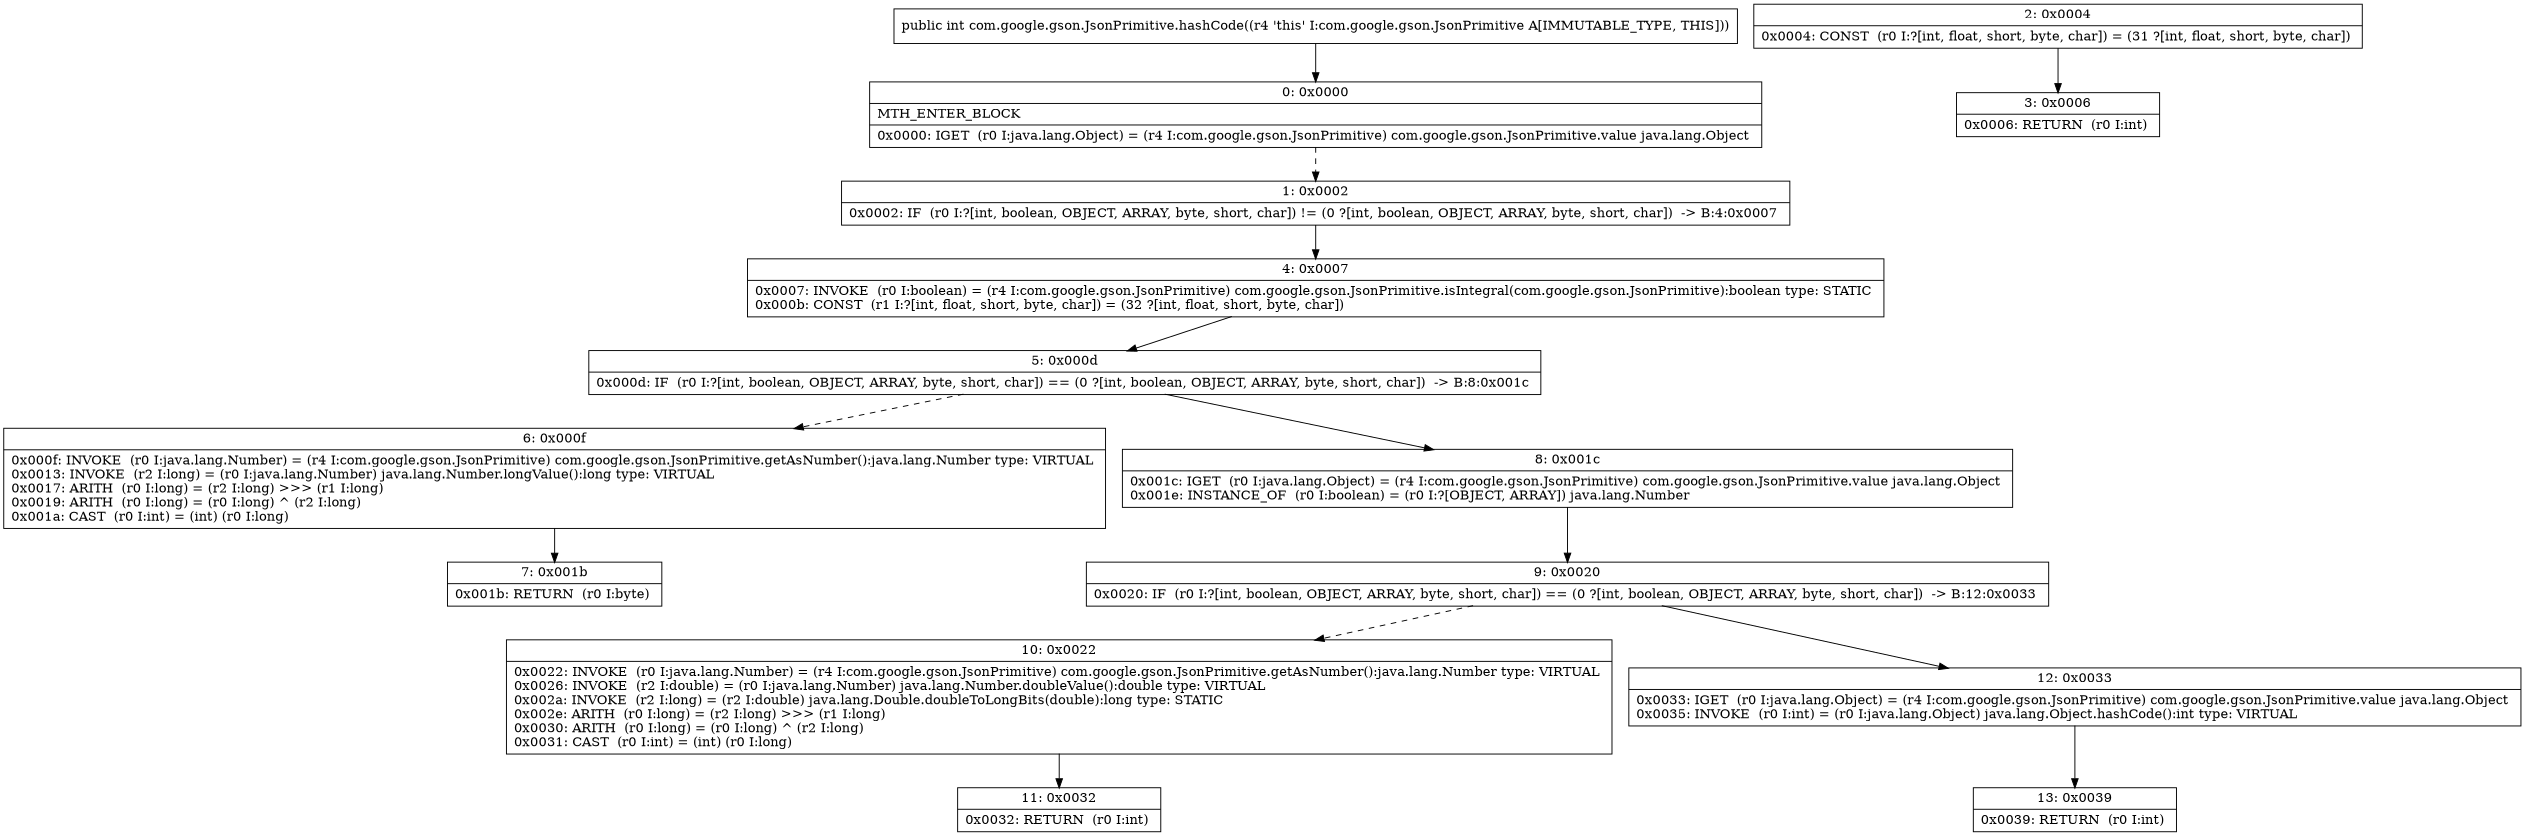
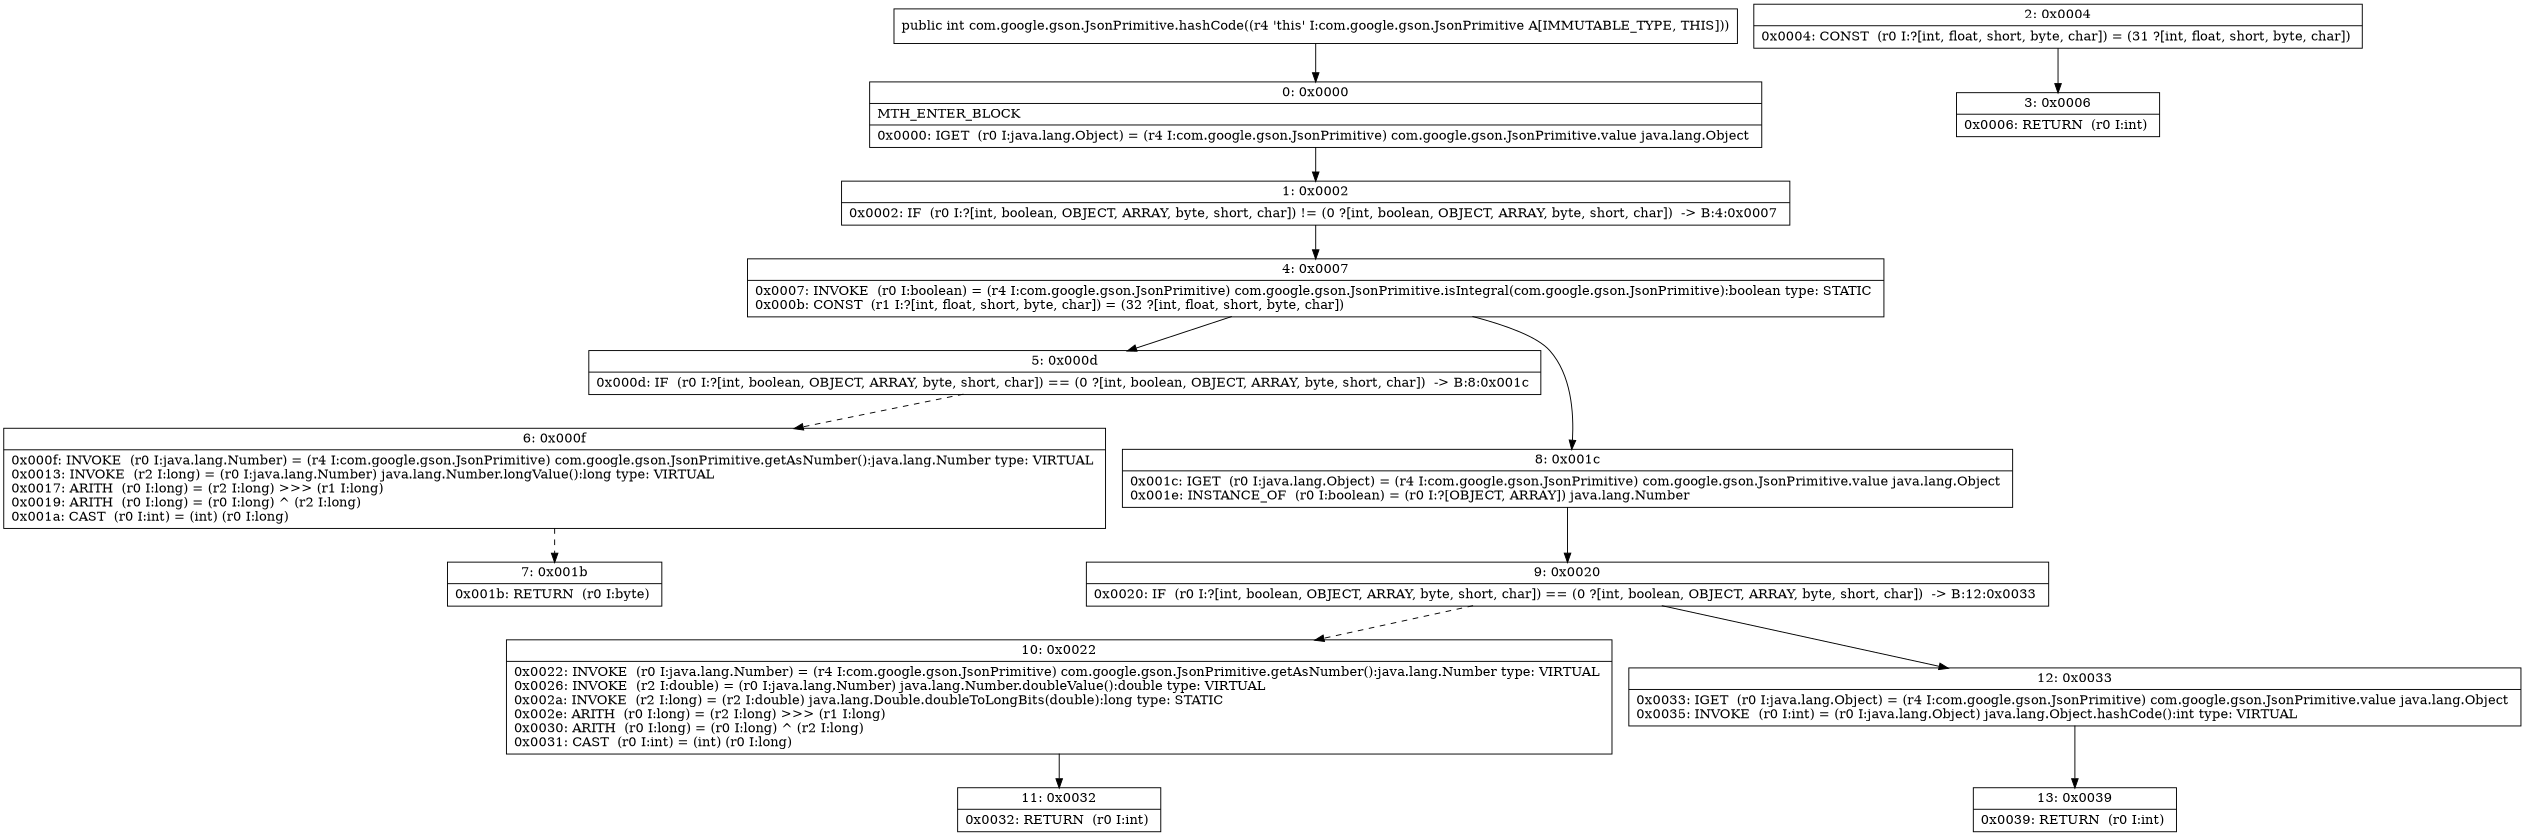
(1316, 160) -> (1316, 160)
(1295, 421) -> (1552, 354)
(555, 541) -> (555, 541)
